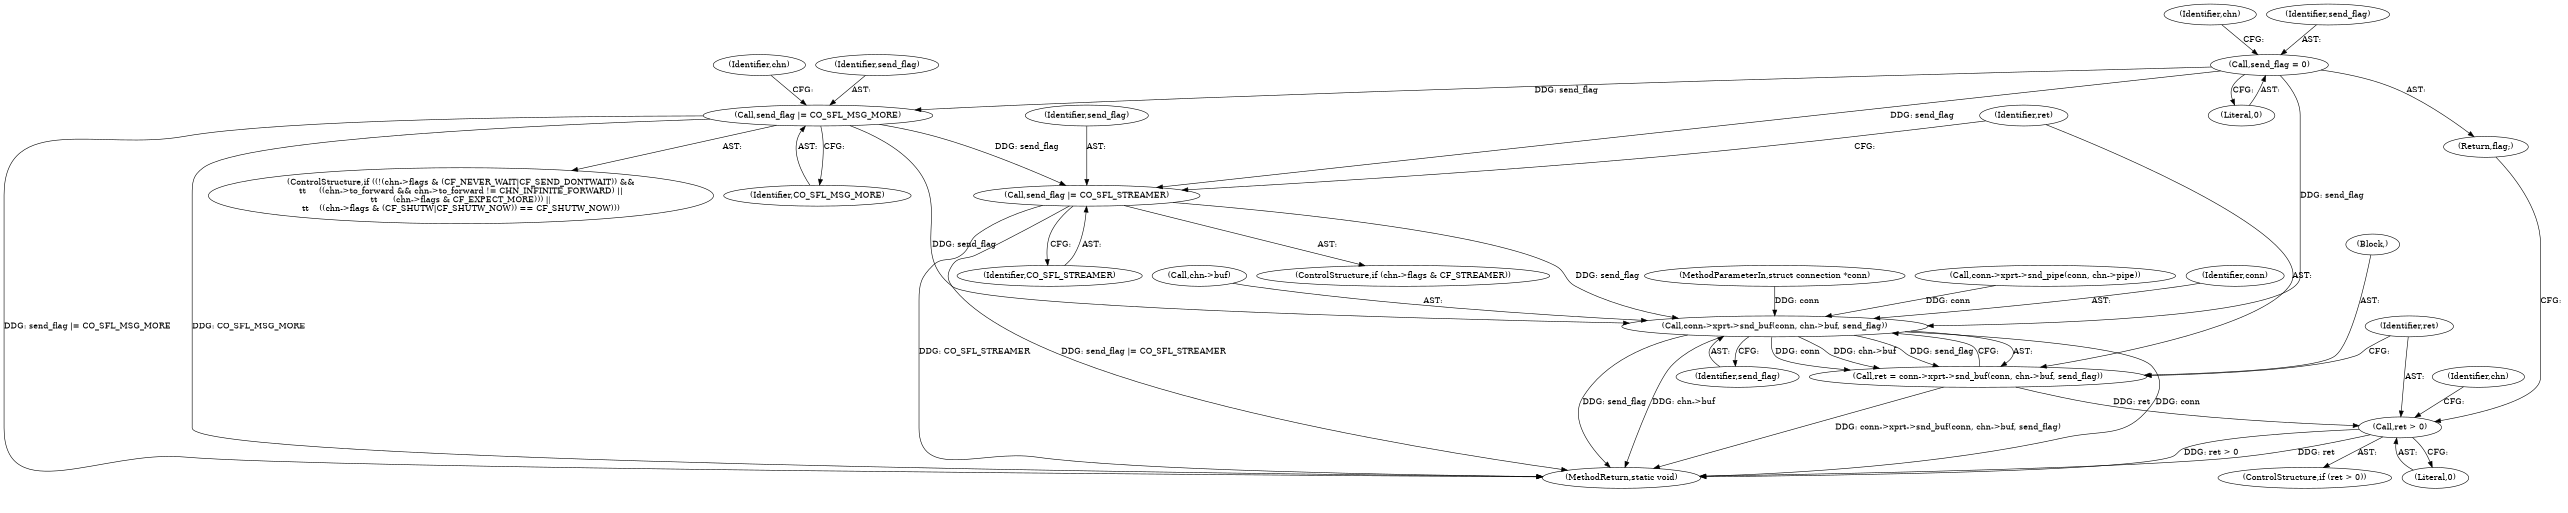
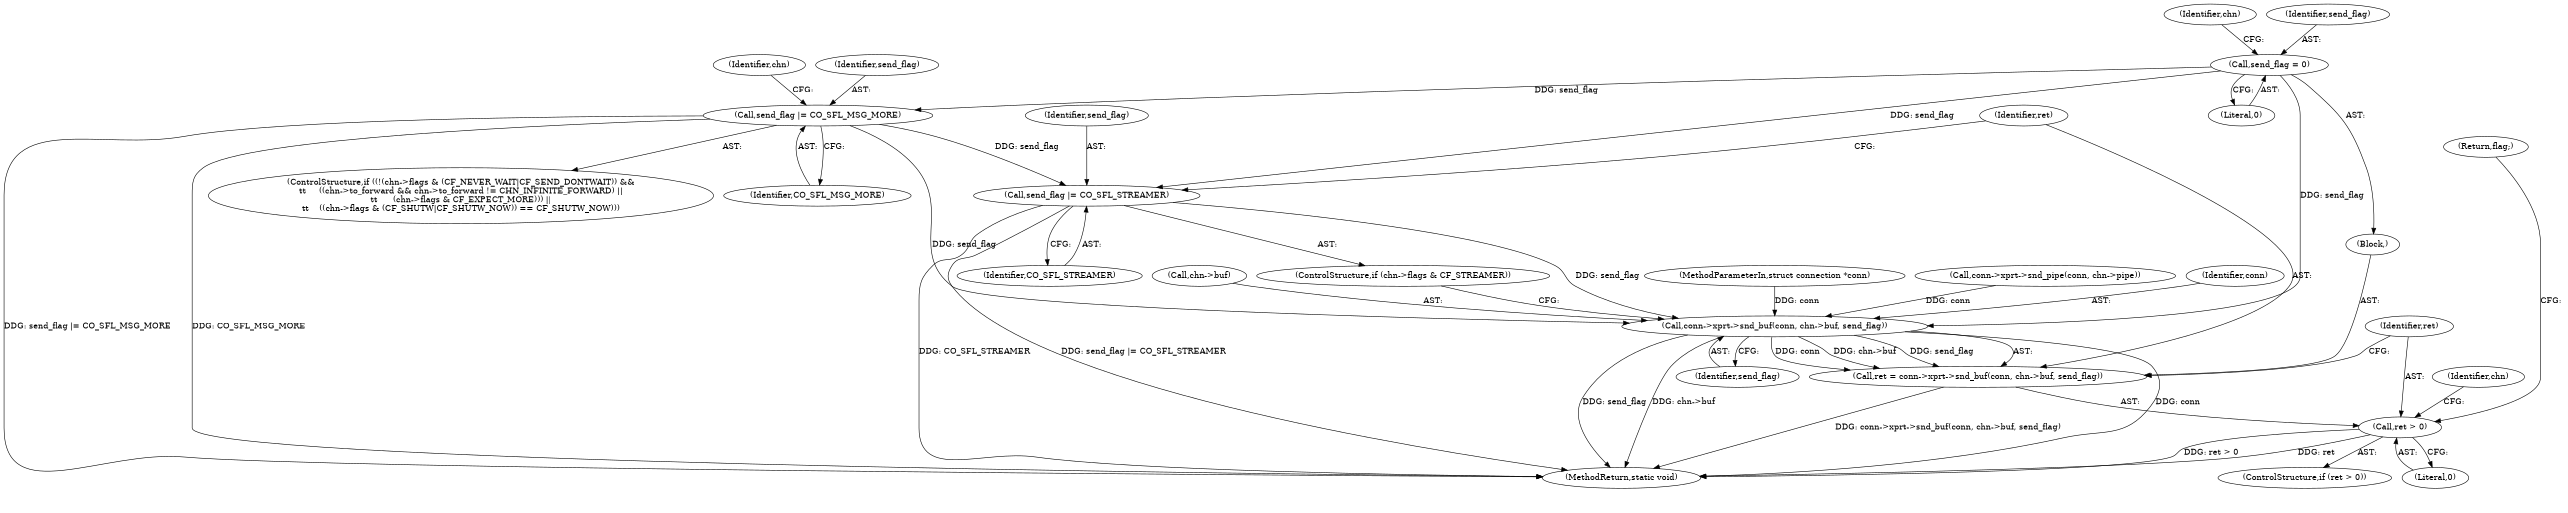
(2400, 91) -> (2355, 140)
(1947, 339) -> (1549, 307)
(2132, 402) -> (2132, 402)
